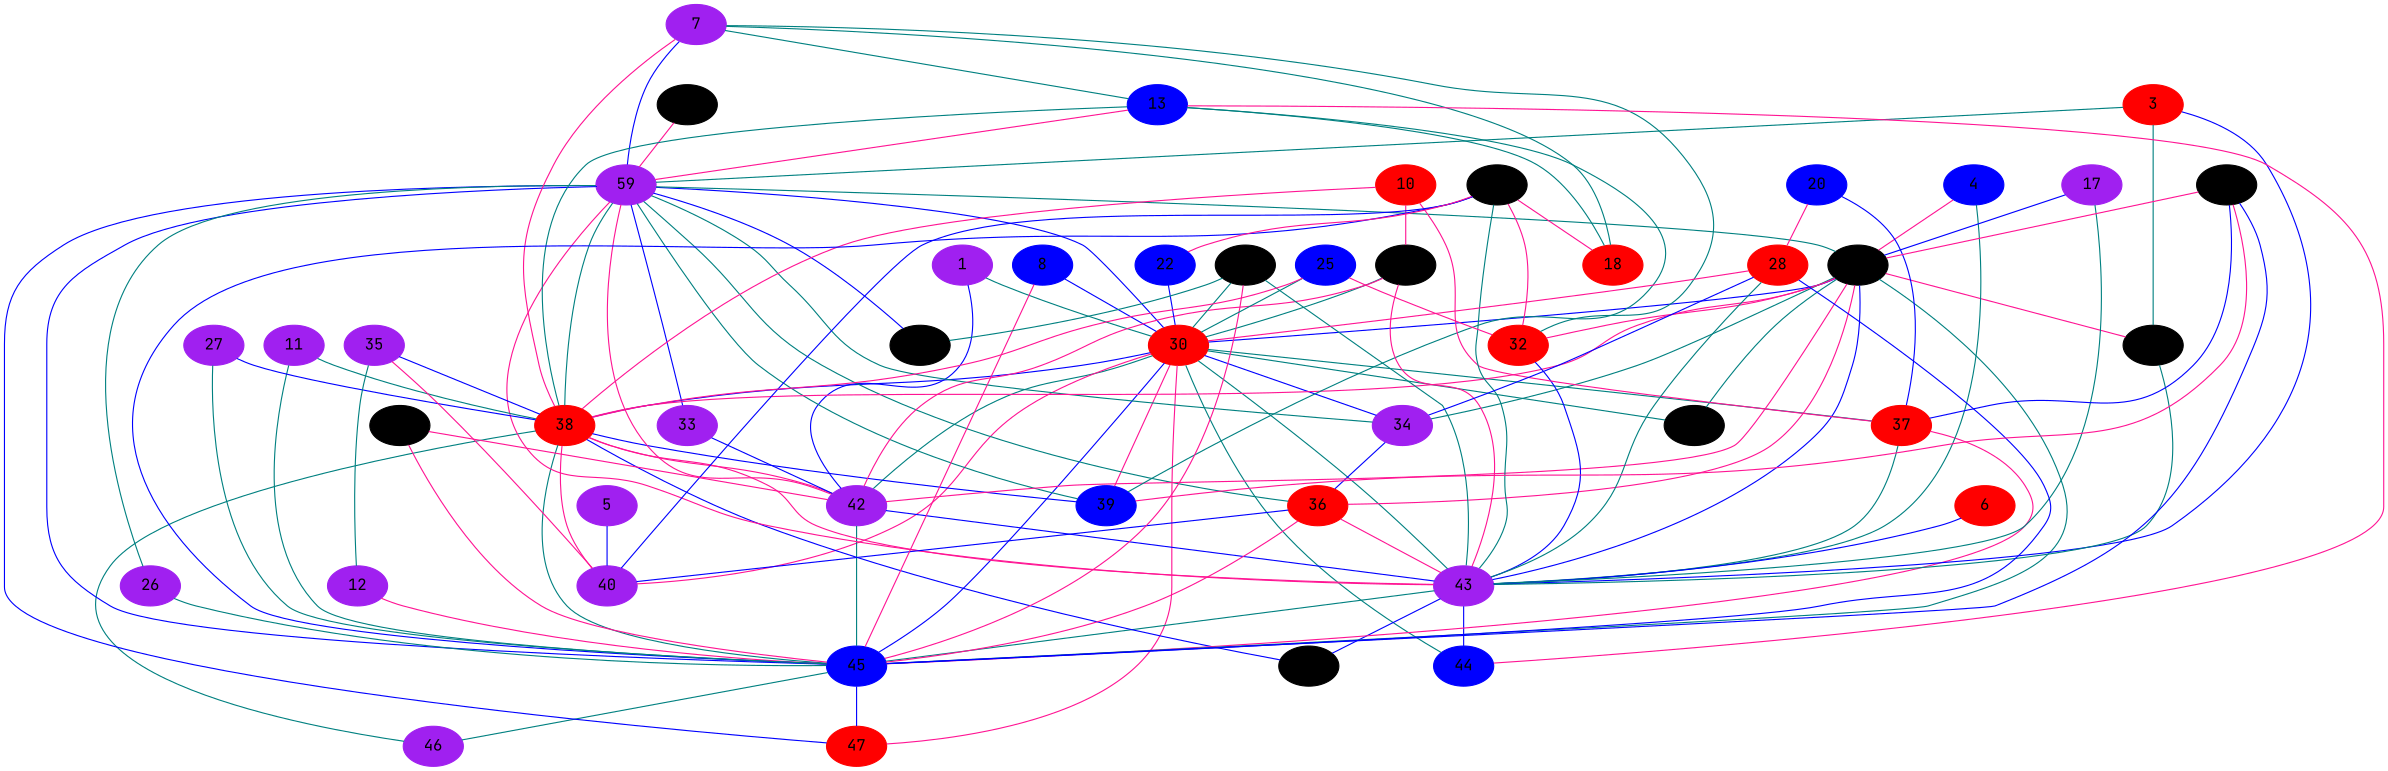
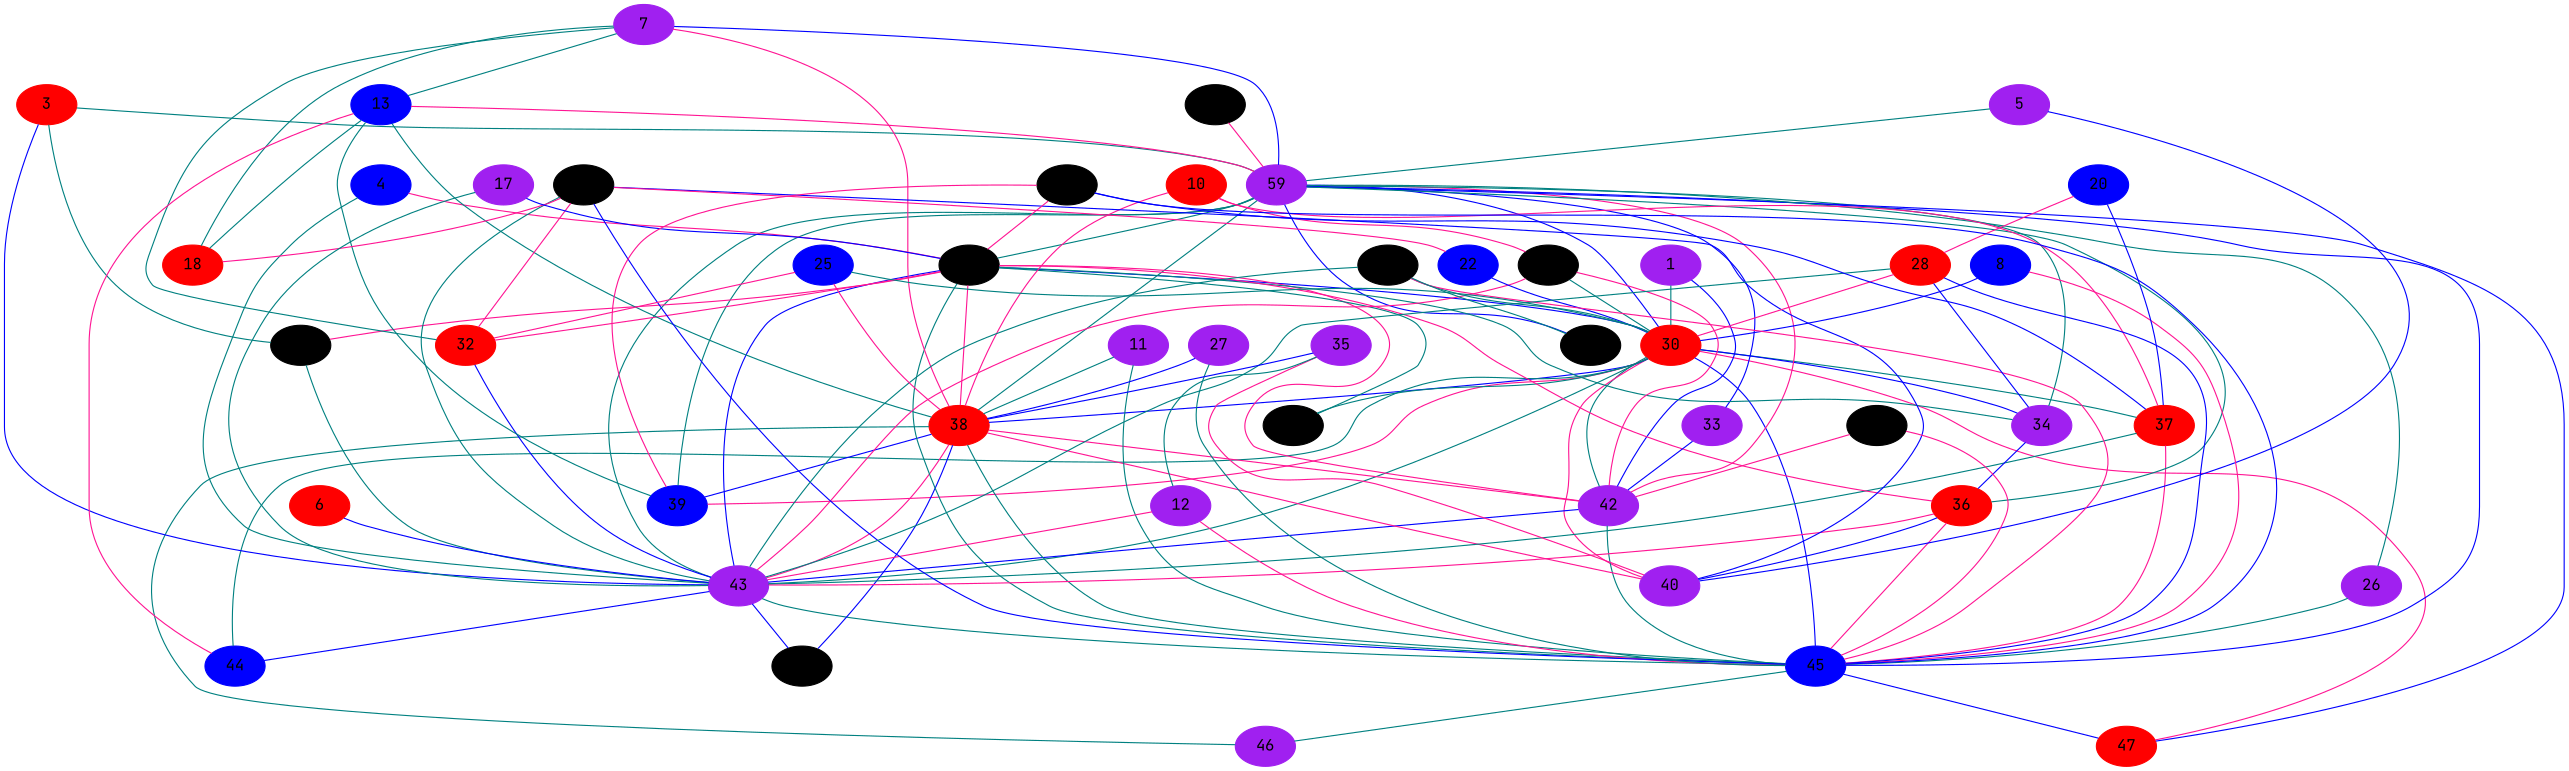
none -> (1648, 145)
(802, 532) -> (781, 227)
none -> (950, 547)
